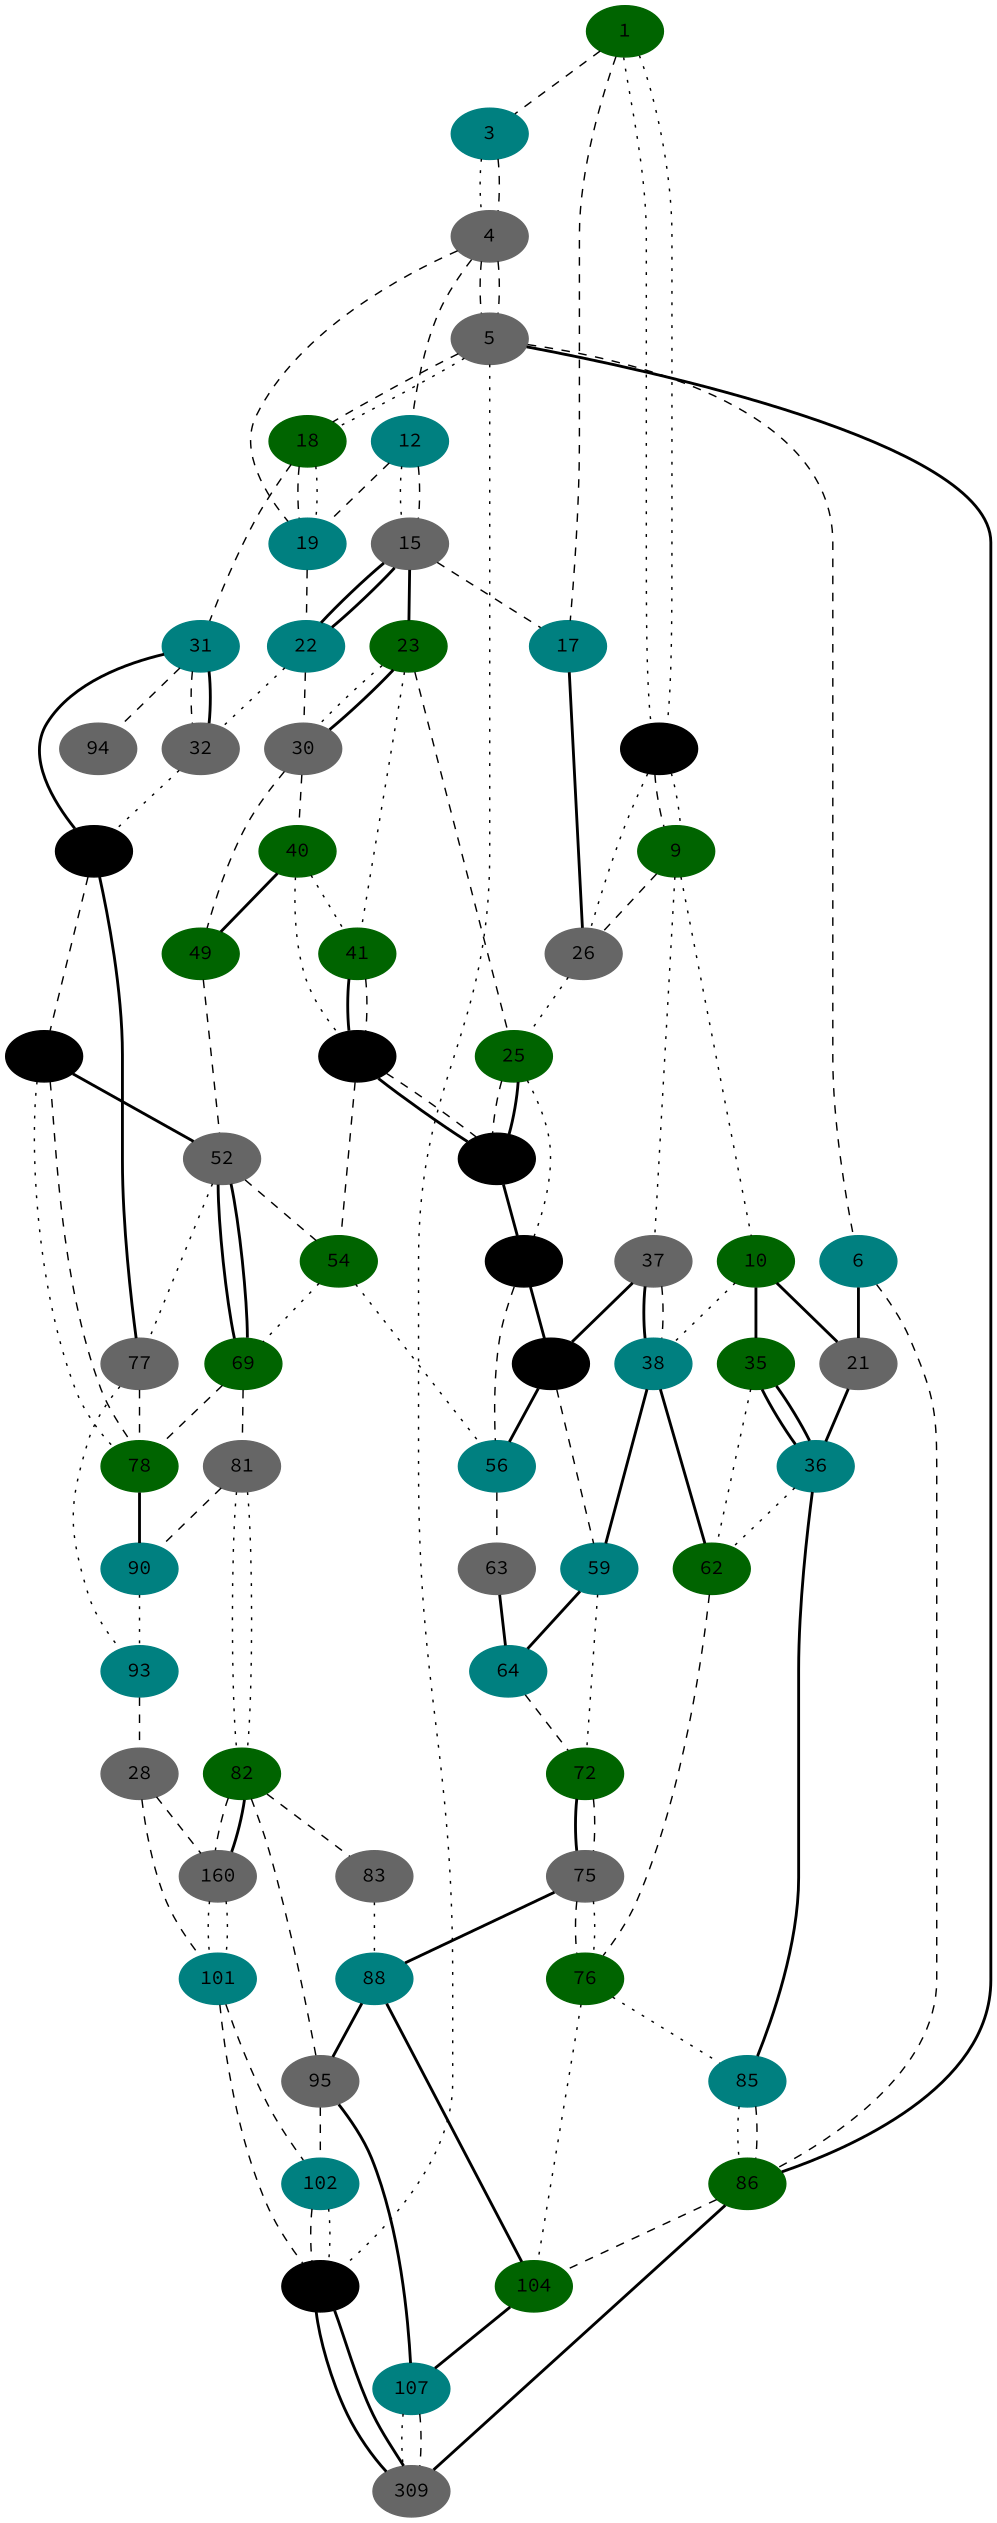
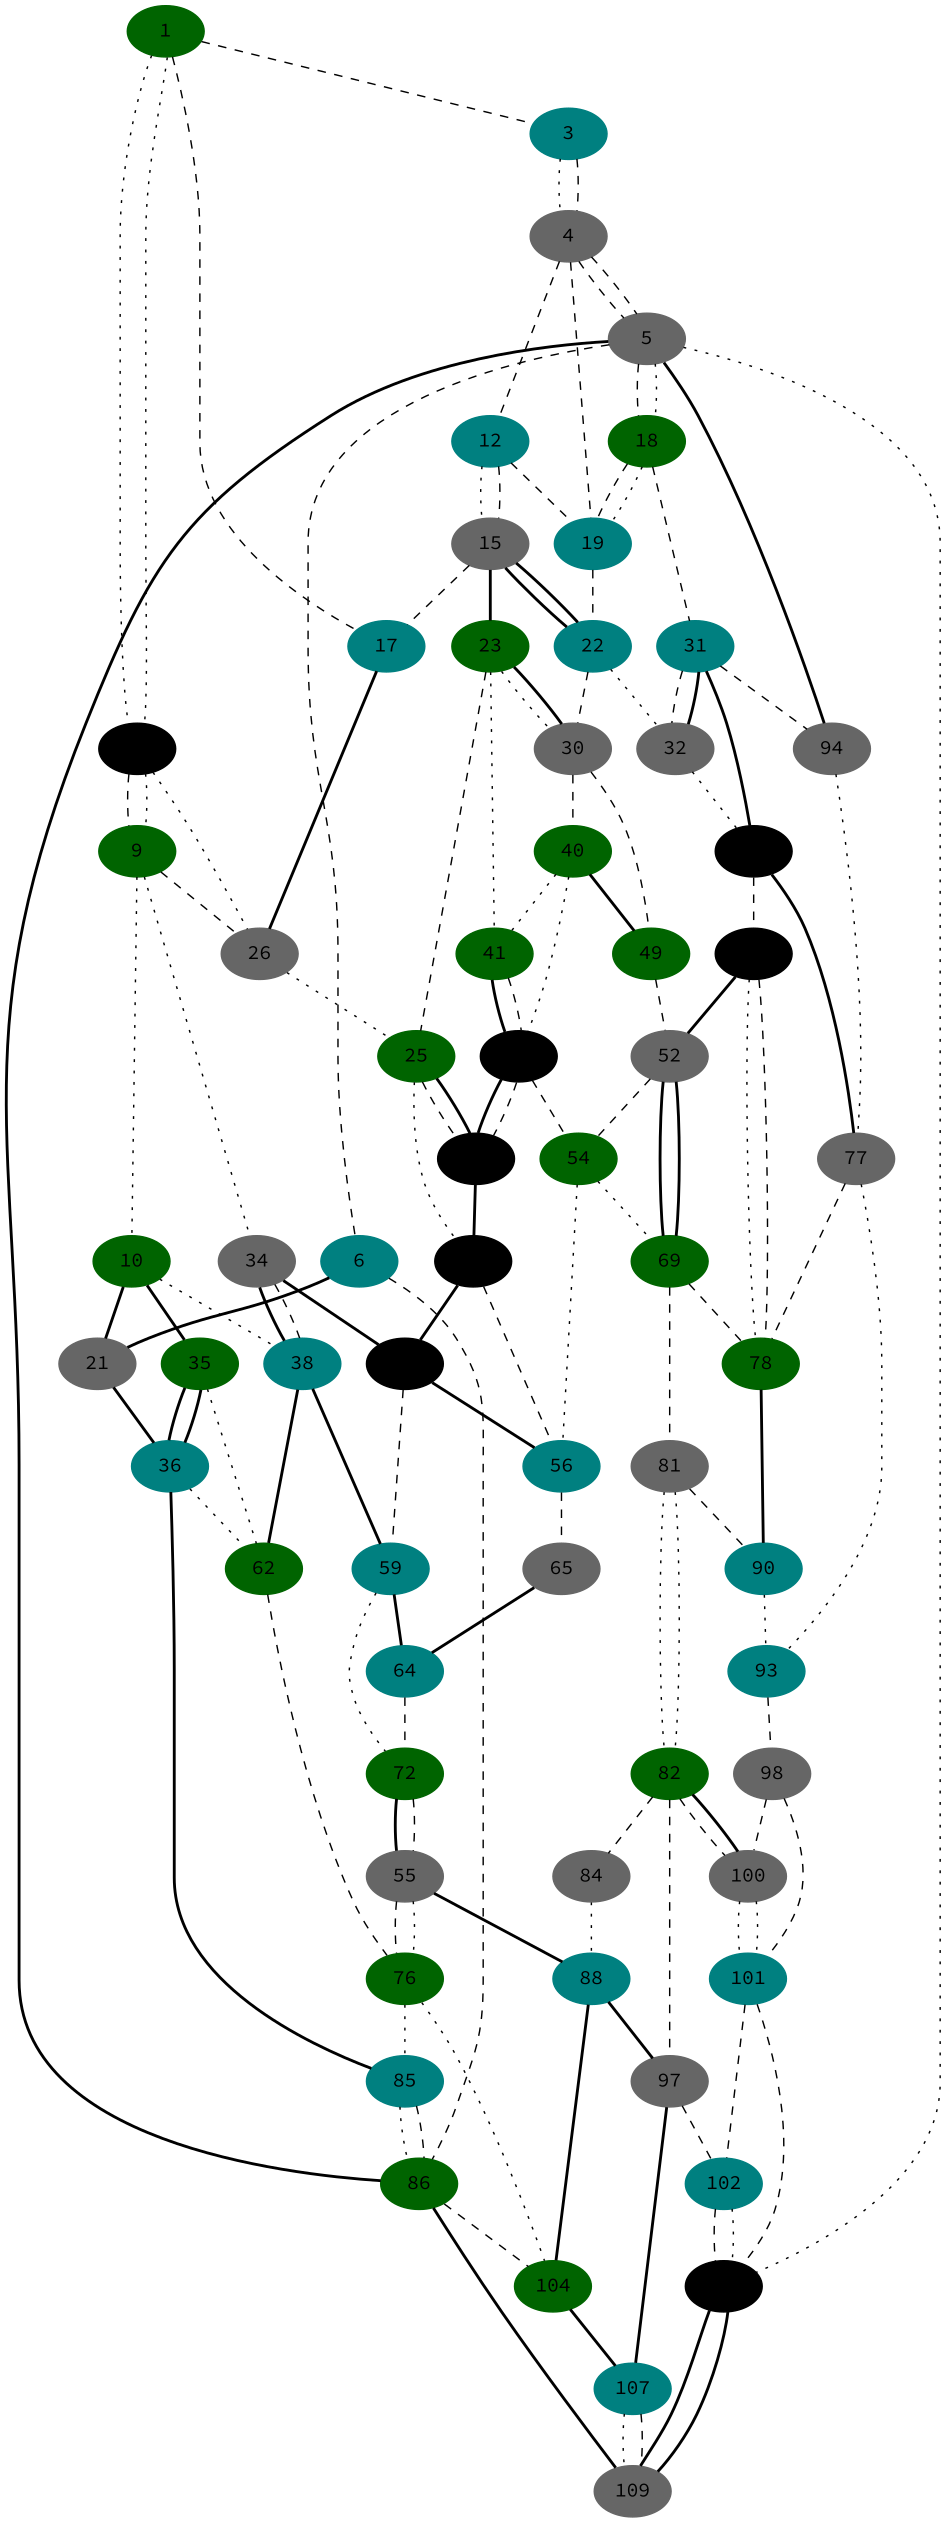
none -> (755, 538)
(181, 1261) -> (857, 953)
(653, 1261) -> (257, 1261)
(497, 1569) -> (561, 1569)
(140, 1774) -> (772, 1774)
(218, 1876) -> (748, 1876)
(374, 1876) -> (591, 1876)
(585, 1876) -> (405, 1876)
(320, 2081) -> (670, 2081)
(411, 2491) -> (633, 2491)
